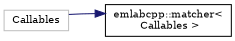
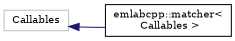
(82, 14) -> (92, 27)
